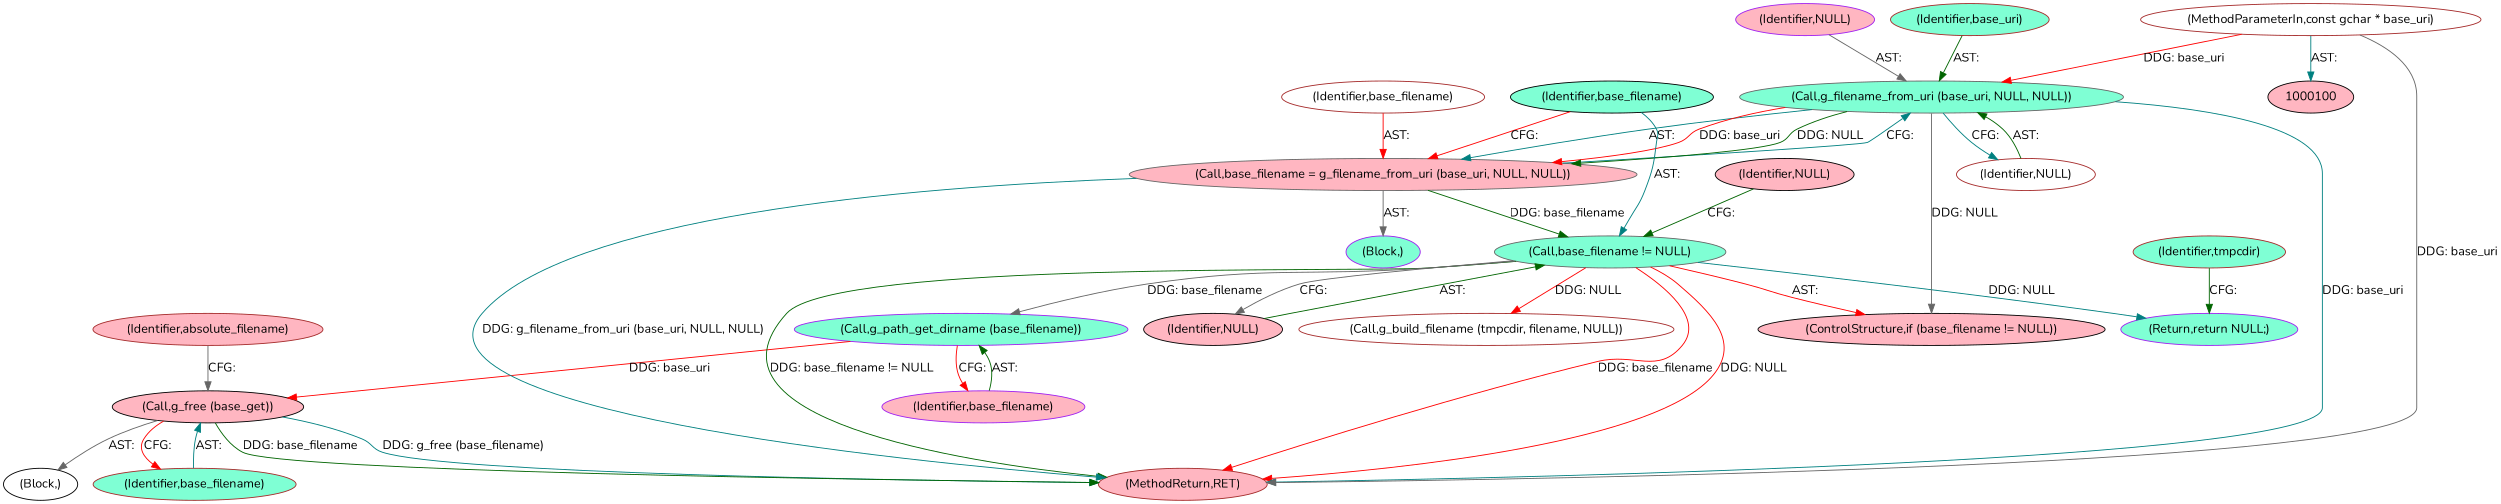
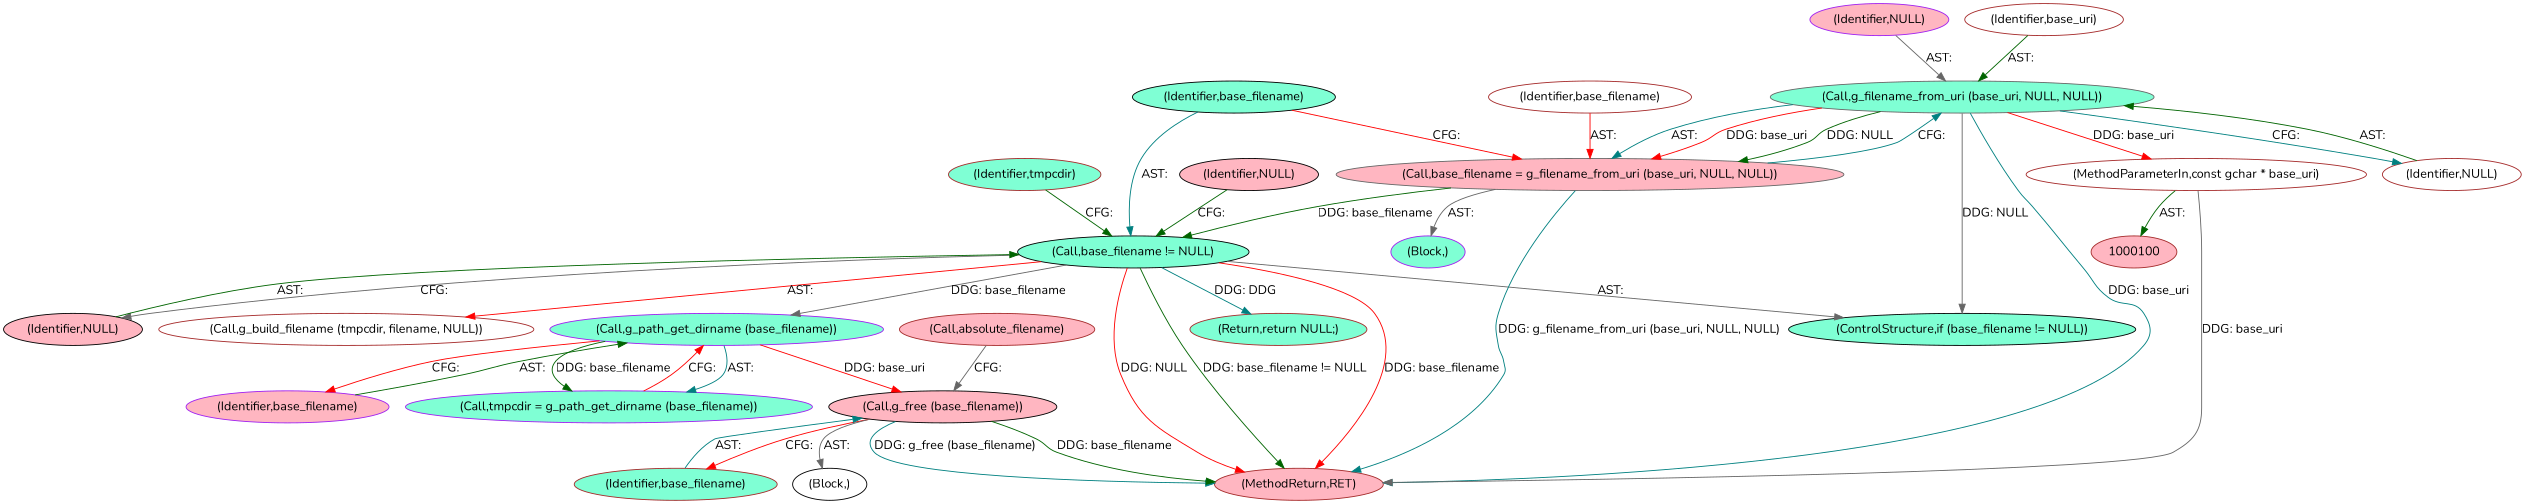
(1970, 20) -> (2044, 20)
(2311, 54) -> (2158, 208)
(2126, 57) -> (2075, 134)
(2311, 97) -> (2134, 252)
(1610, 252) -> (1133, 252)
(2209, 286) -> (1075, 210)
(1763, 289) -> (1531, 289)
(1588, 291) -> (802, 291)
(2022, 291) -> (1245, 291)
(208, 329) -> (997, 329)
(1932, 329) -> (1962, 329)
(2209, 329) -> (1278, 329)
(208, 407) -> (943, 407)
none -> (609, 407)
